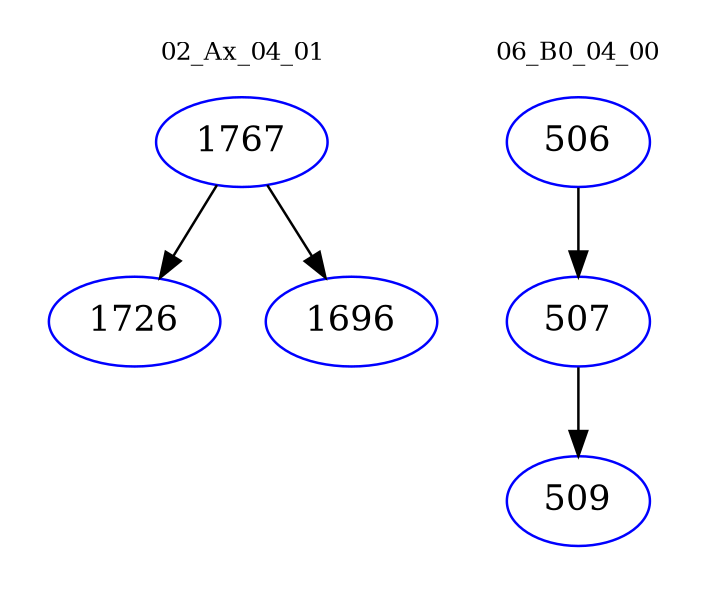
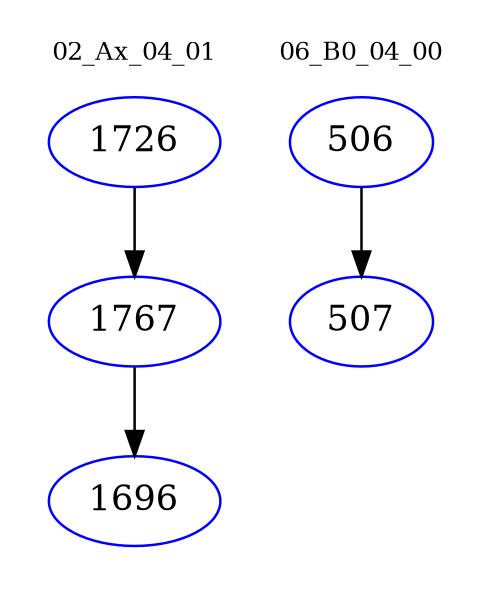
(195, 221) -> (135, 220)
(578, 501) -> none
